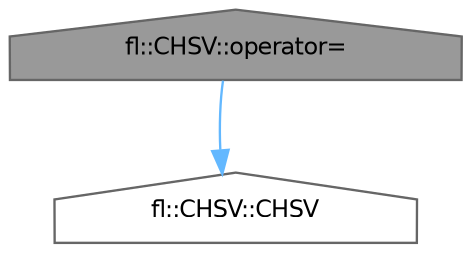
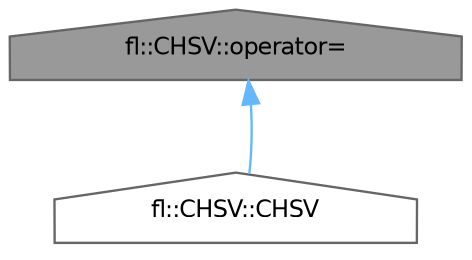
(220, 115) -> (252, 139)
